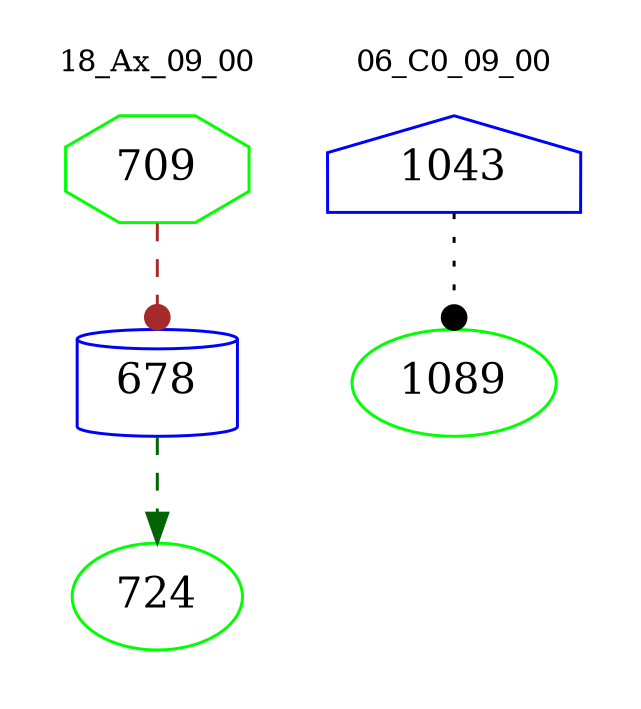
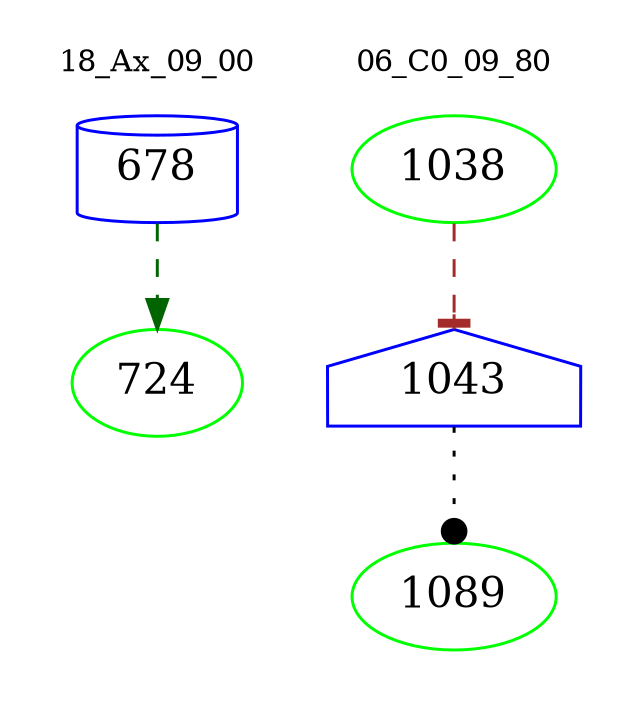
(454, 64) -> (454, 64)
(157, 169) -> none
none -> (454, 169)
